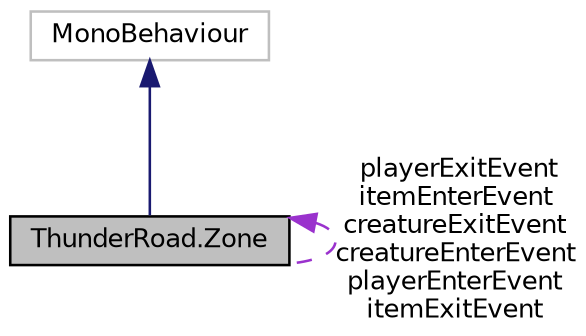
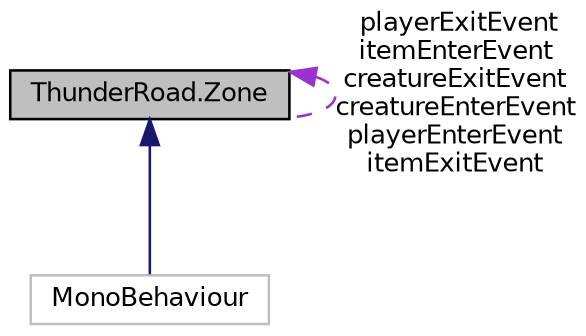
(150, 151) -> (150, 210)
